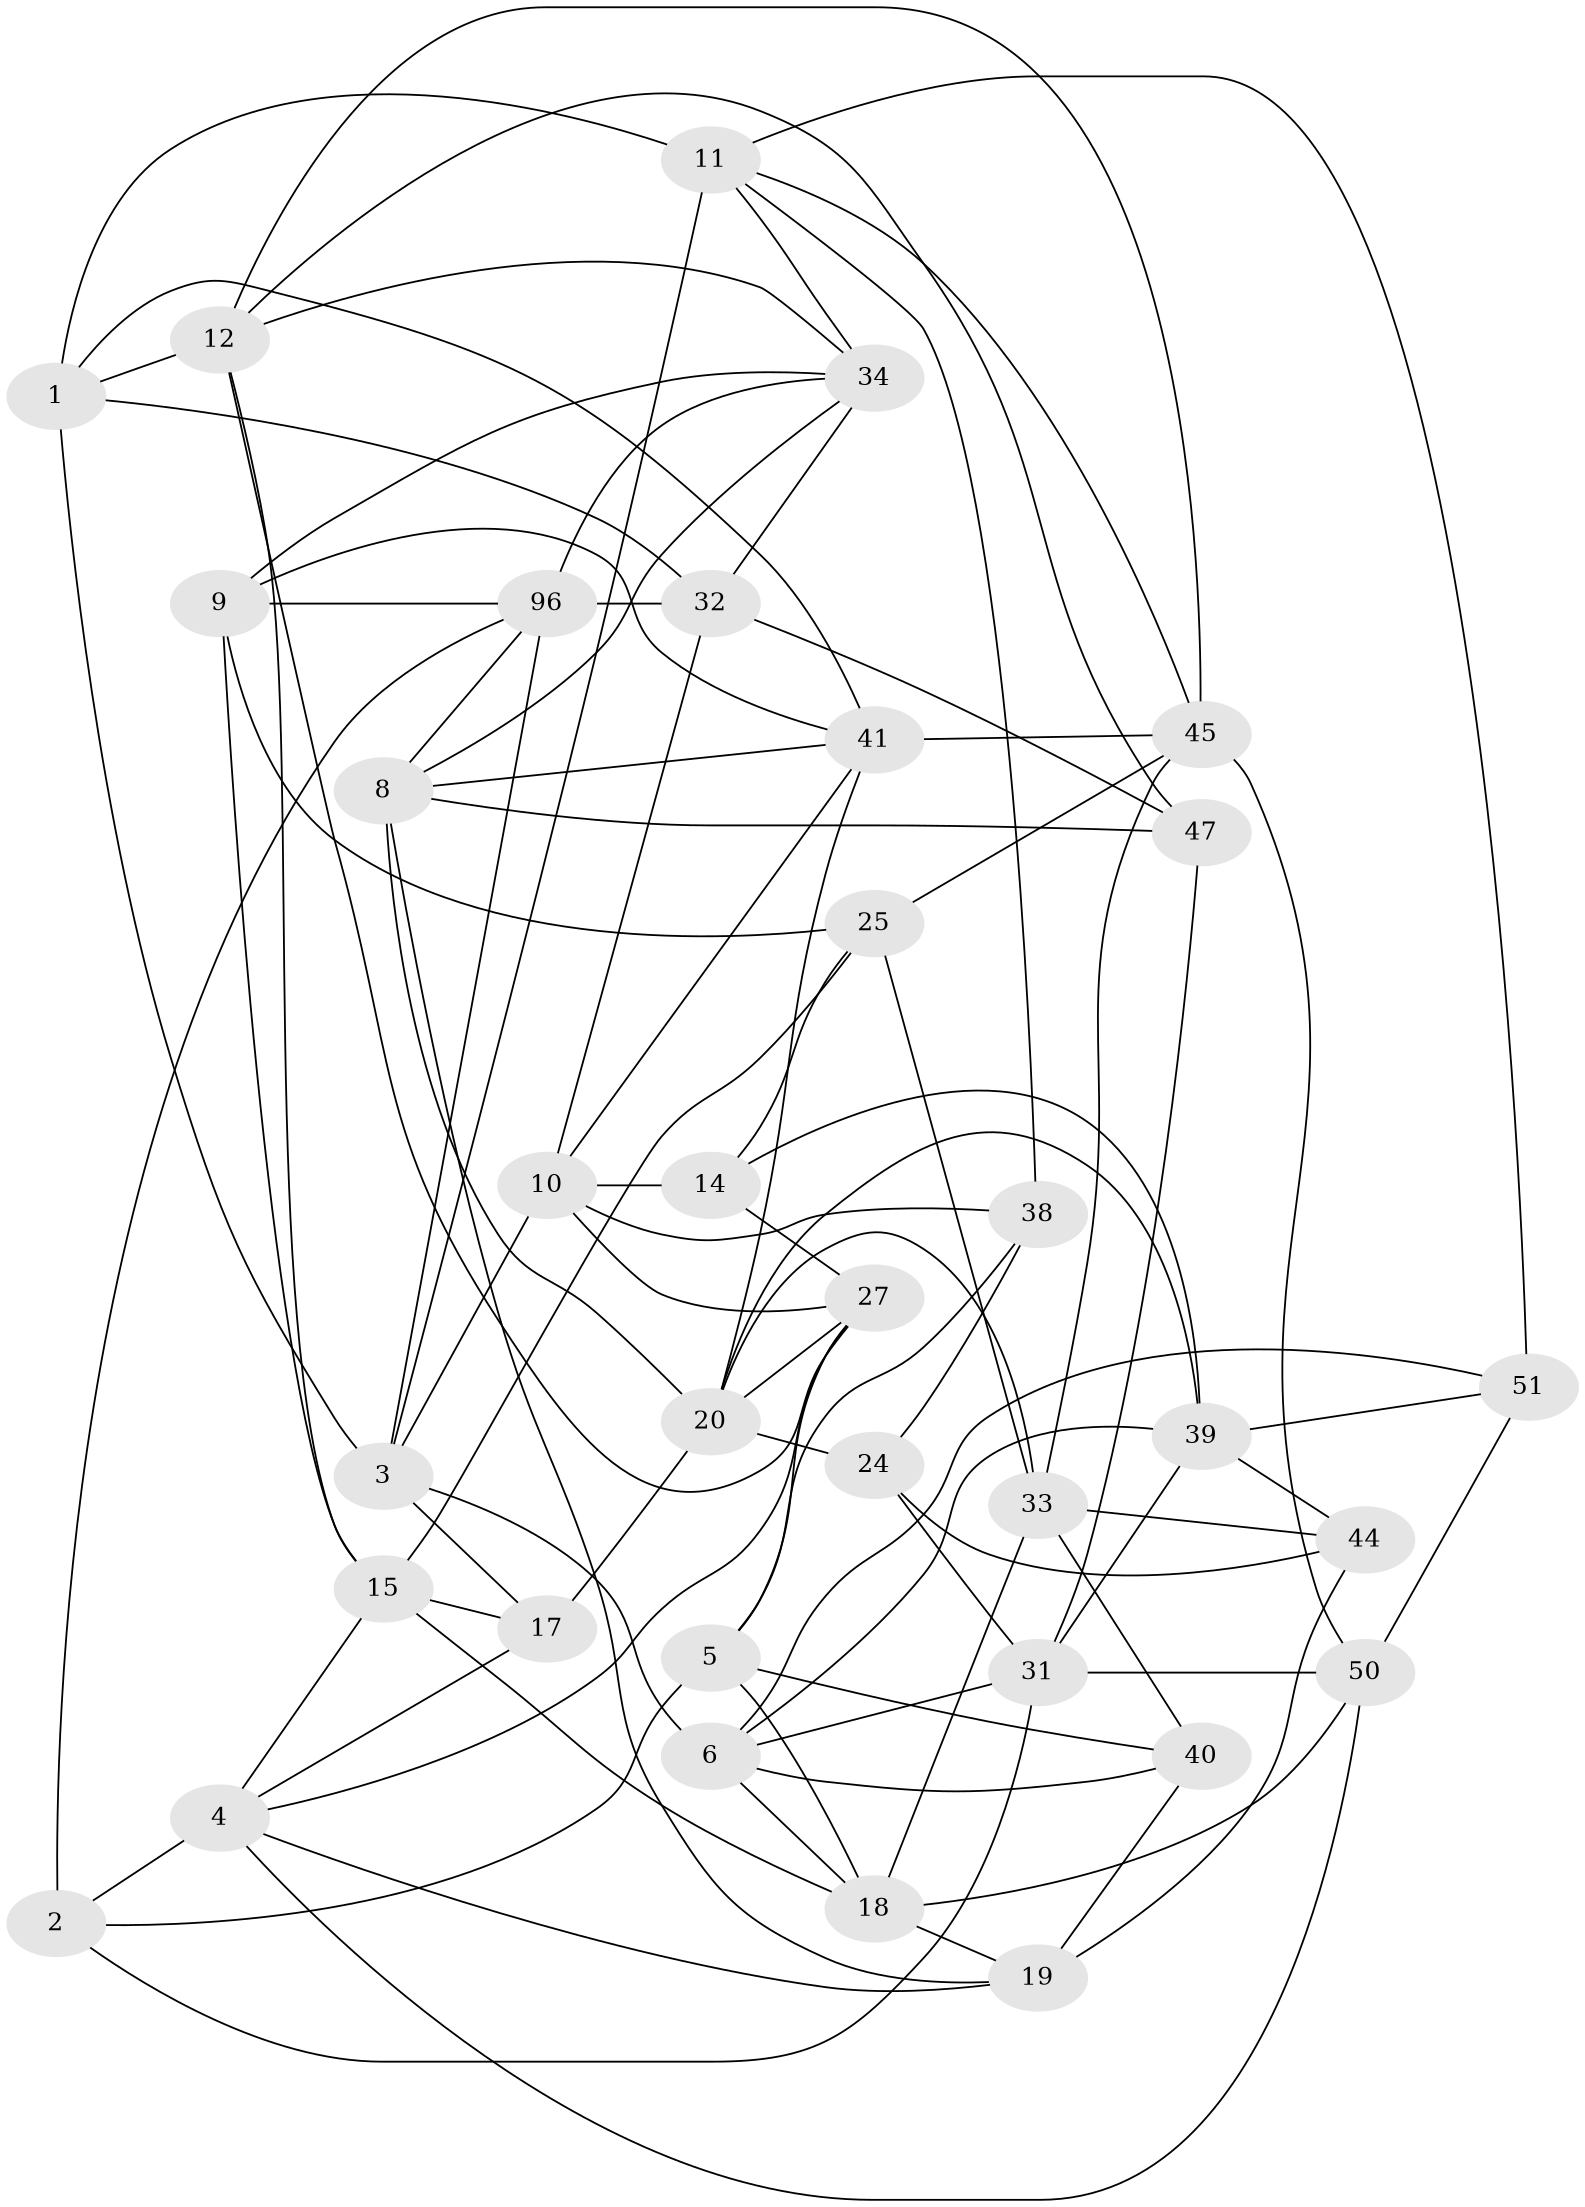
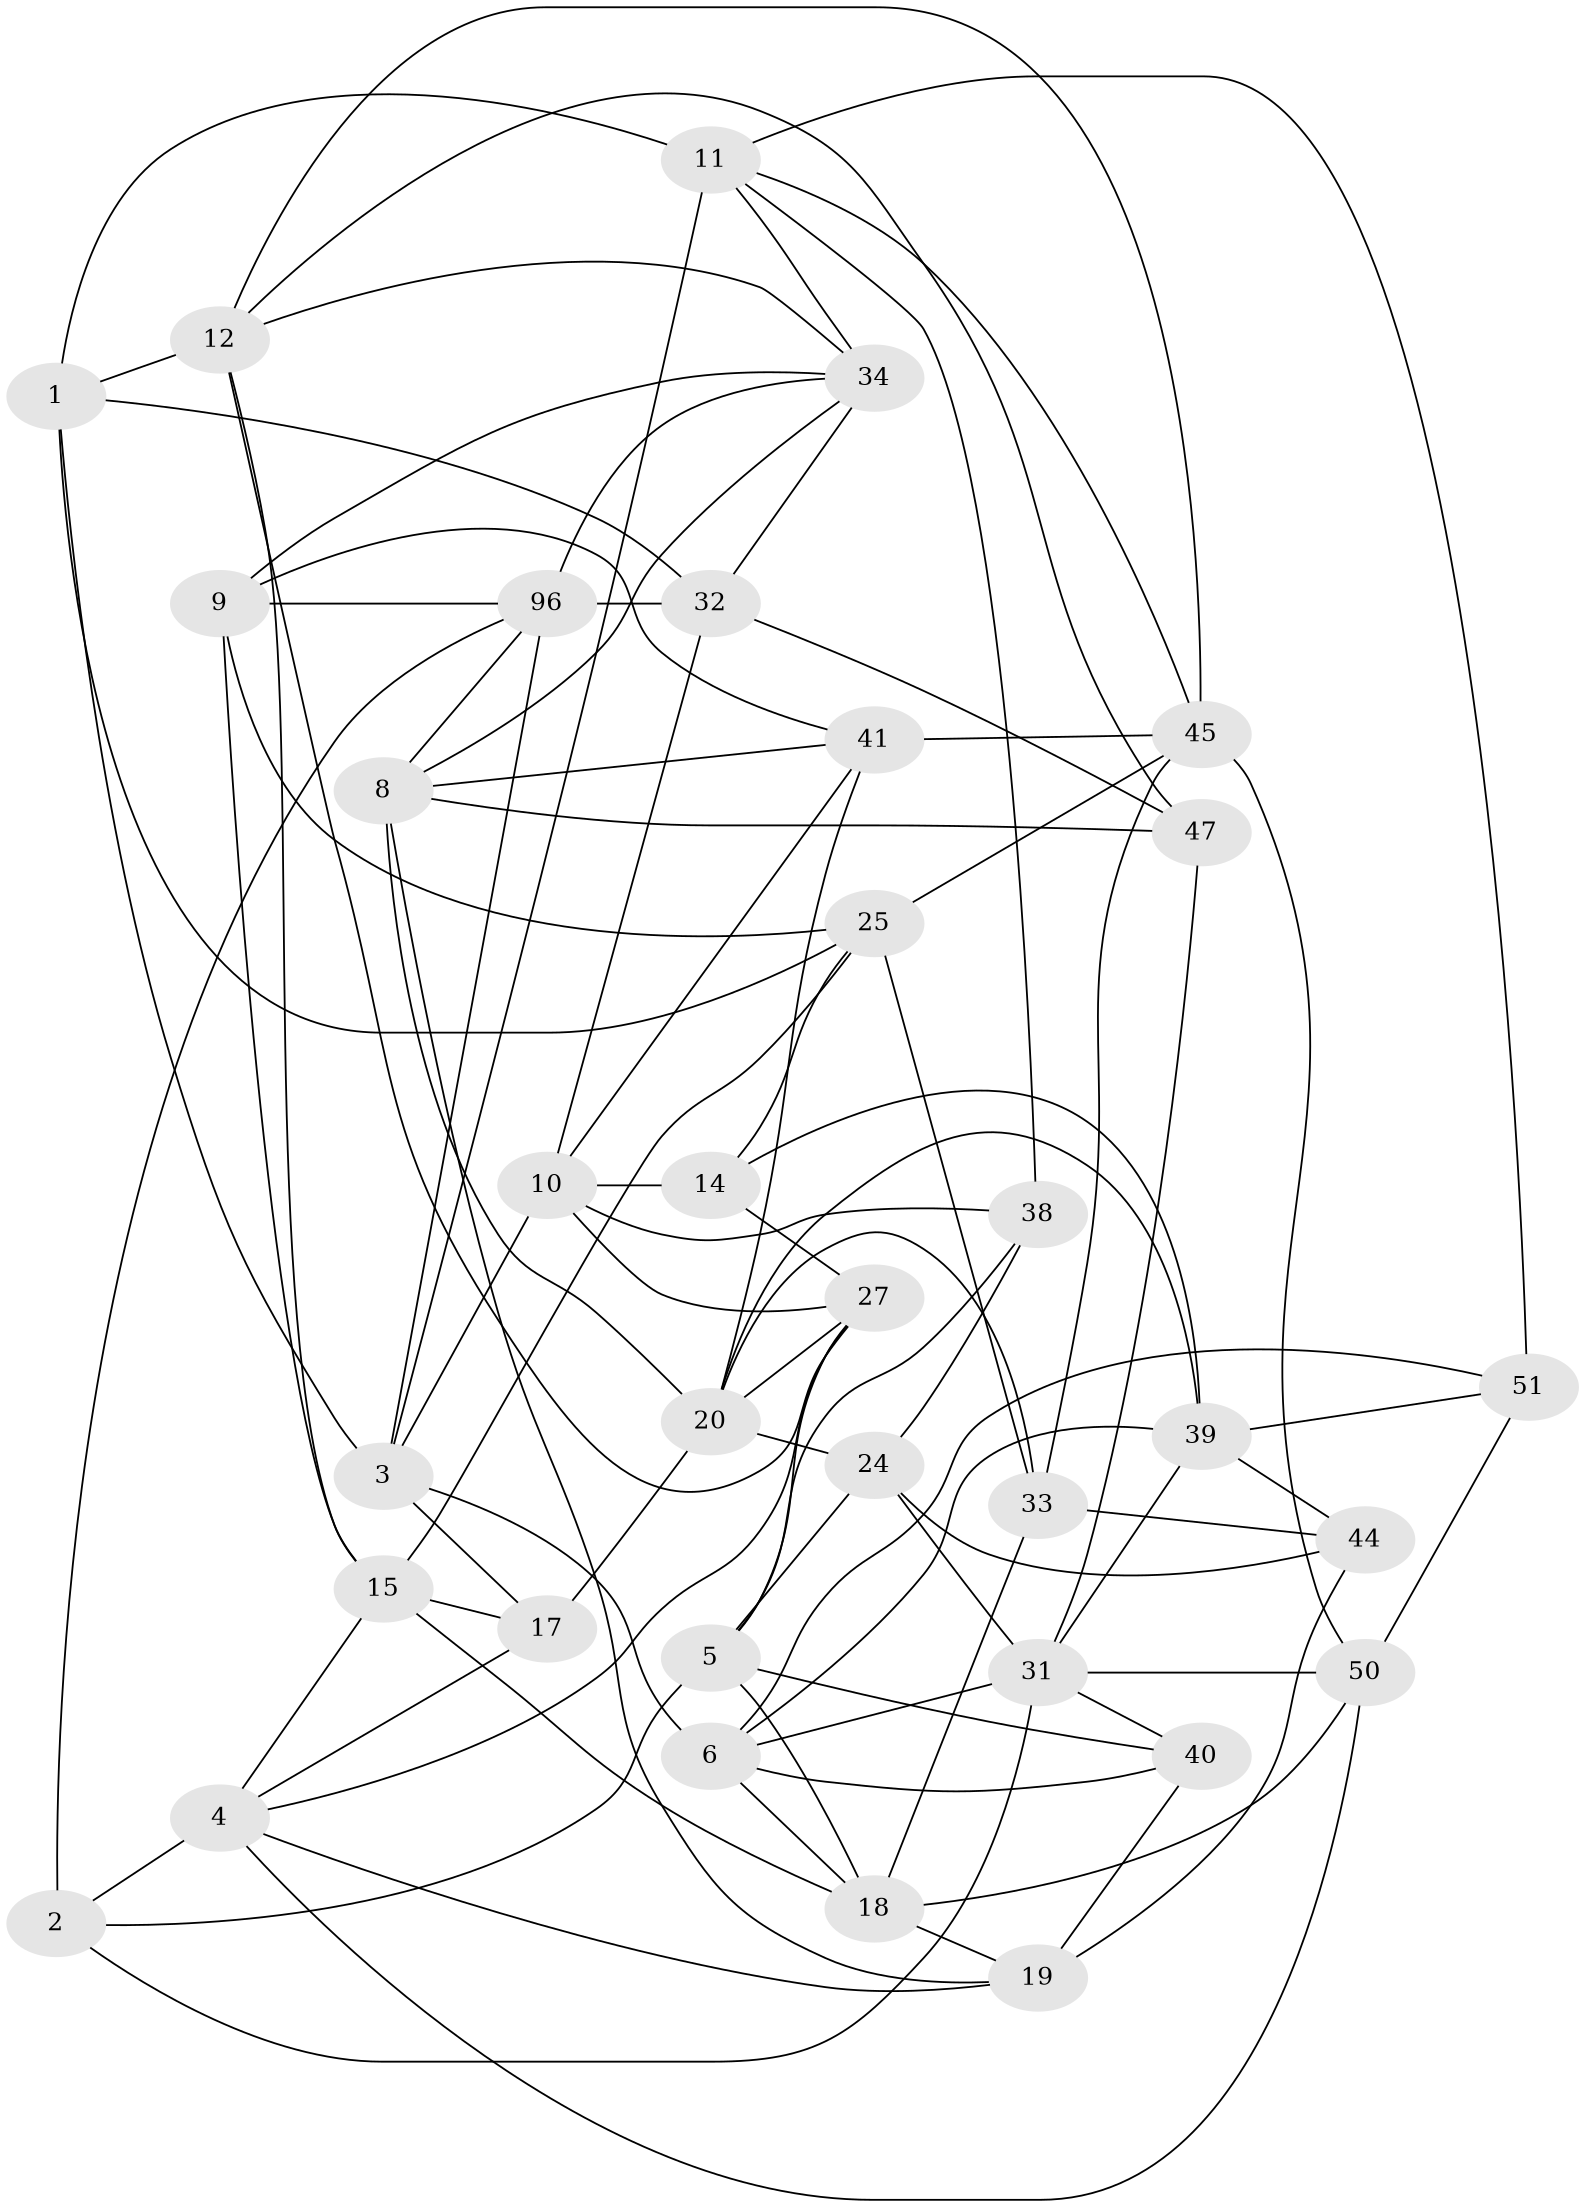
(520, 373) -> (231, 968)
none -> (793, 1562)
(1120, 1631) -> (1120, 1714)
